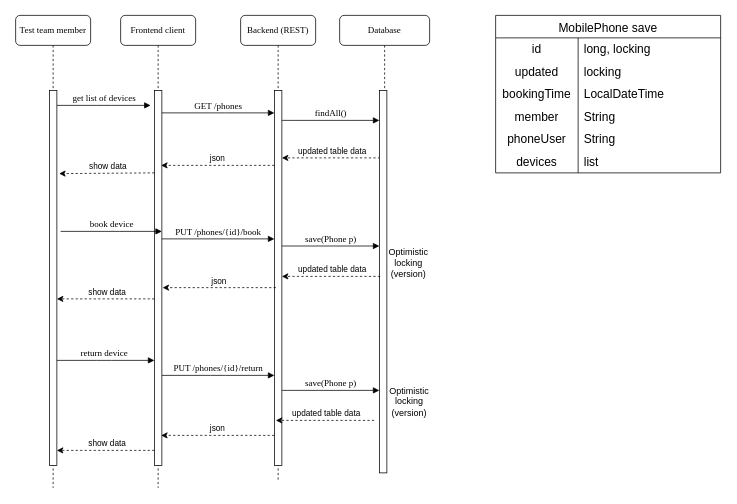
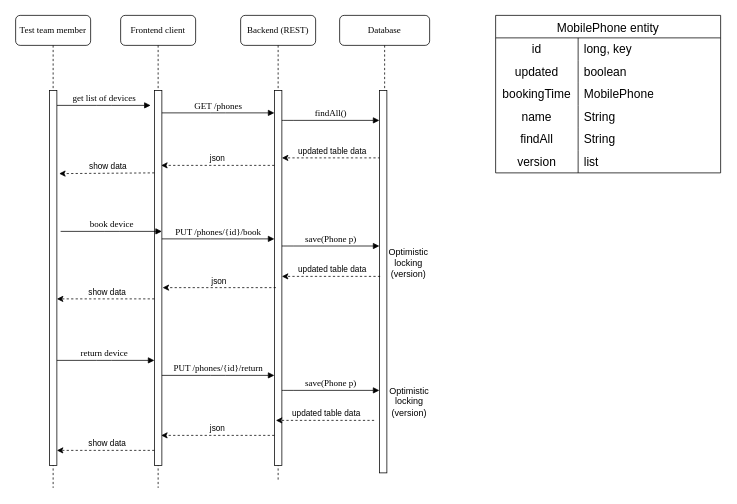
(608, 28) -> (608, 28)
(620, 49) -> (609, 49)
(604, 72) -> (606, 72)
(624, 94) -> (618, 94)
(537, 117) -> (537, 117)
(537, 139) -> (537, 139)
(537, 162) -> (537, 162)
